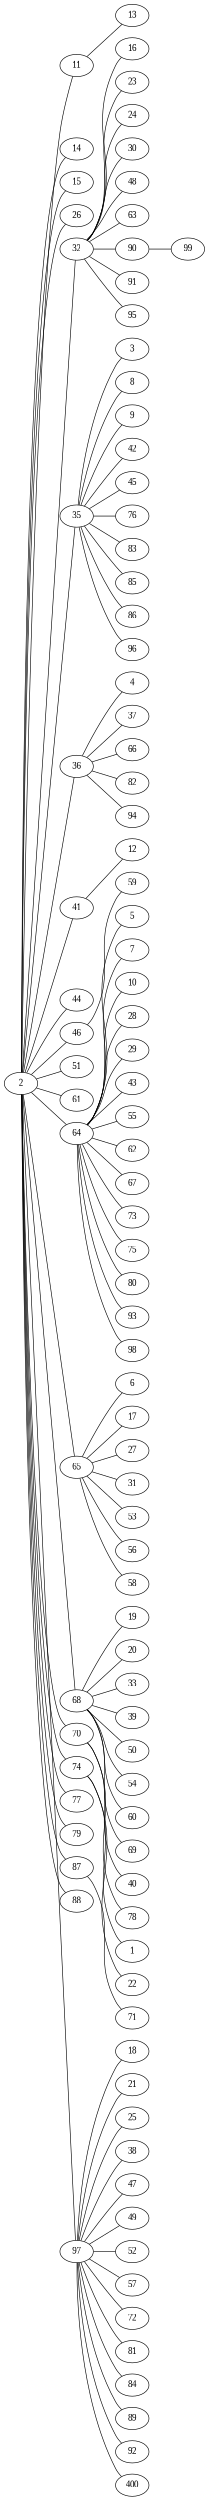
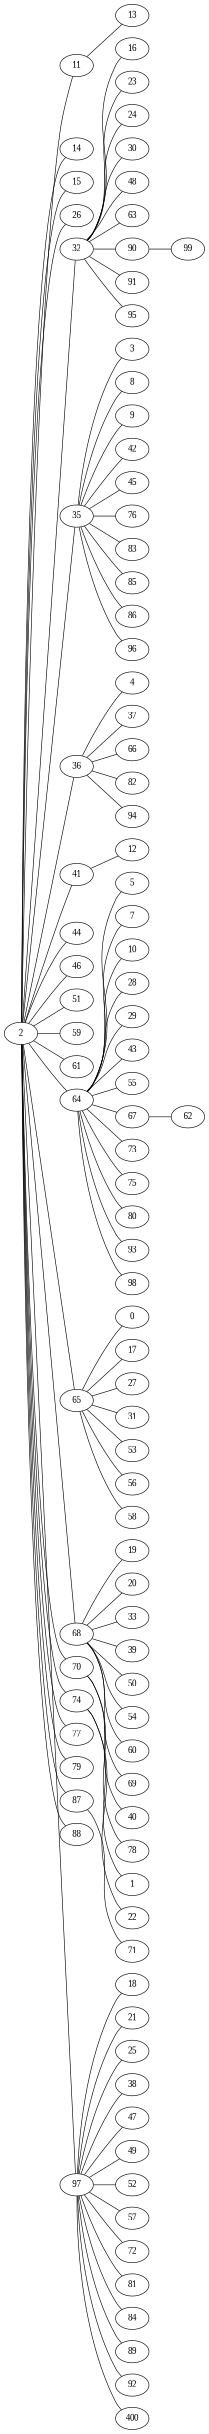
(104, 951) -> (49, 1033)
(105, 1142) -> (160, 1117)
(132, 1384) -> (132, 1317)
